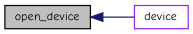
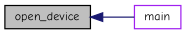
(161, 17) -> (158, 17)
